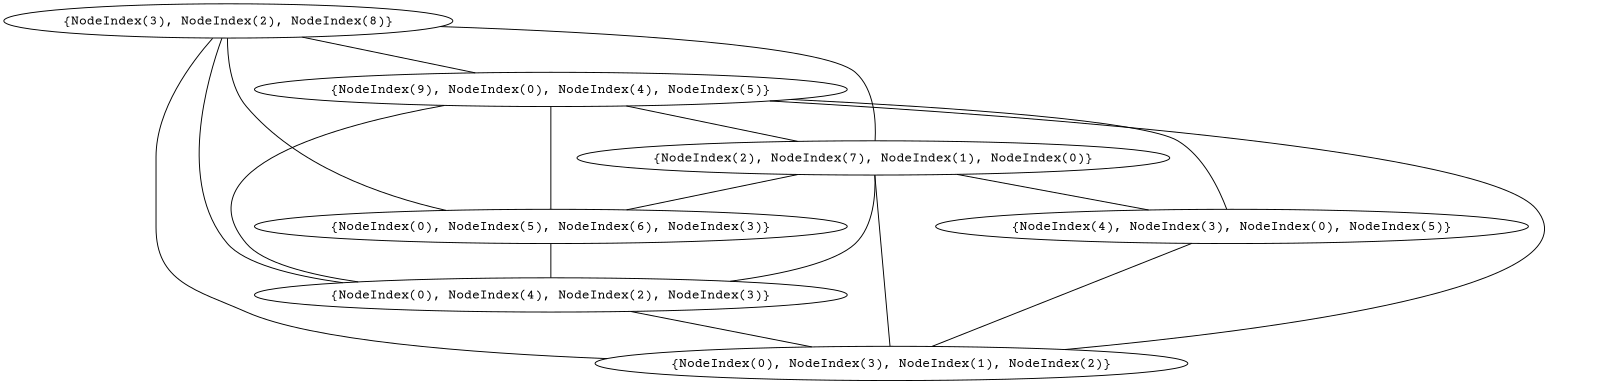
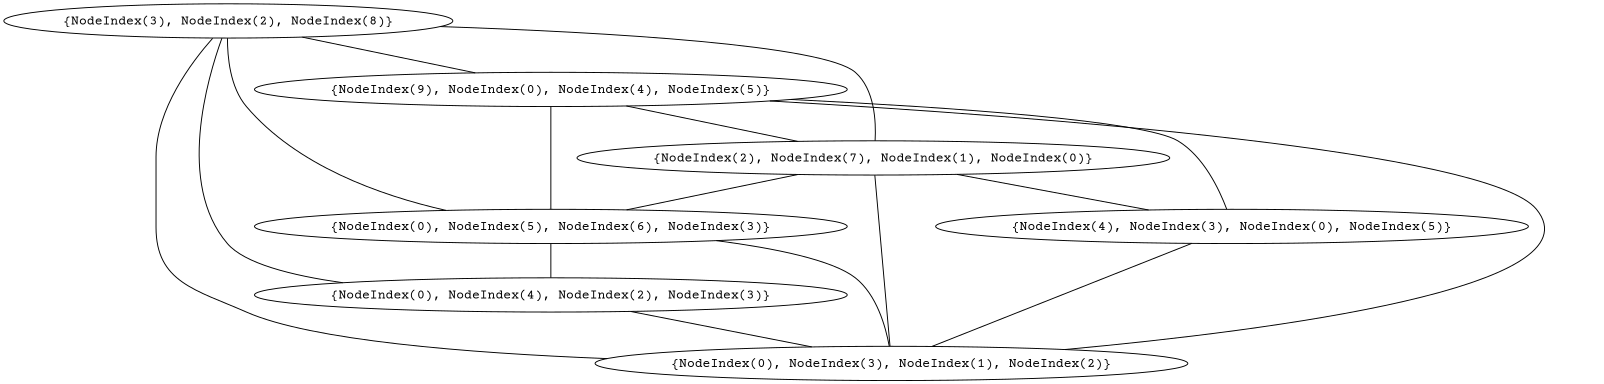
(253, 171) -> none
(830, 258) -> none
none -> (825, 263)
